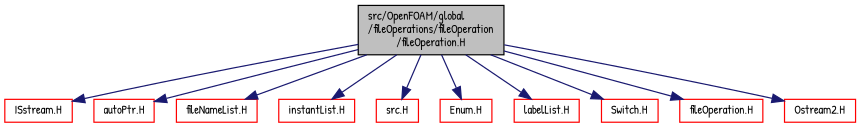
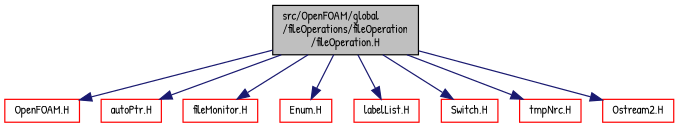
(39, 111) -> (42, 111)
(217, 111) -> none
(317, 111) -> none
(397, 111) -> (220, 111)
(721, 111) -> (550, 111)
